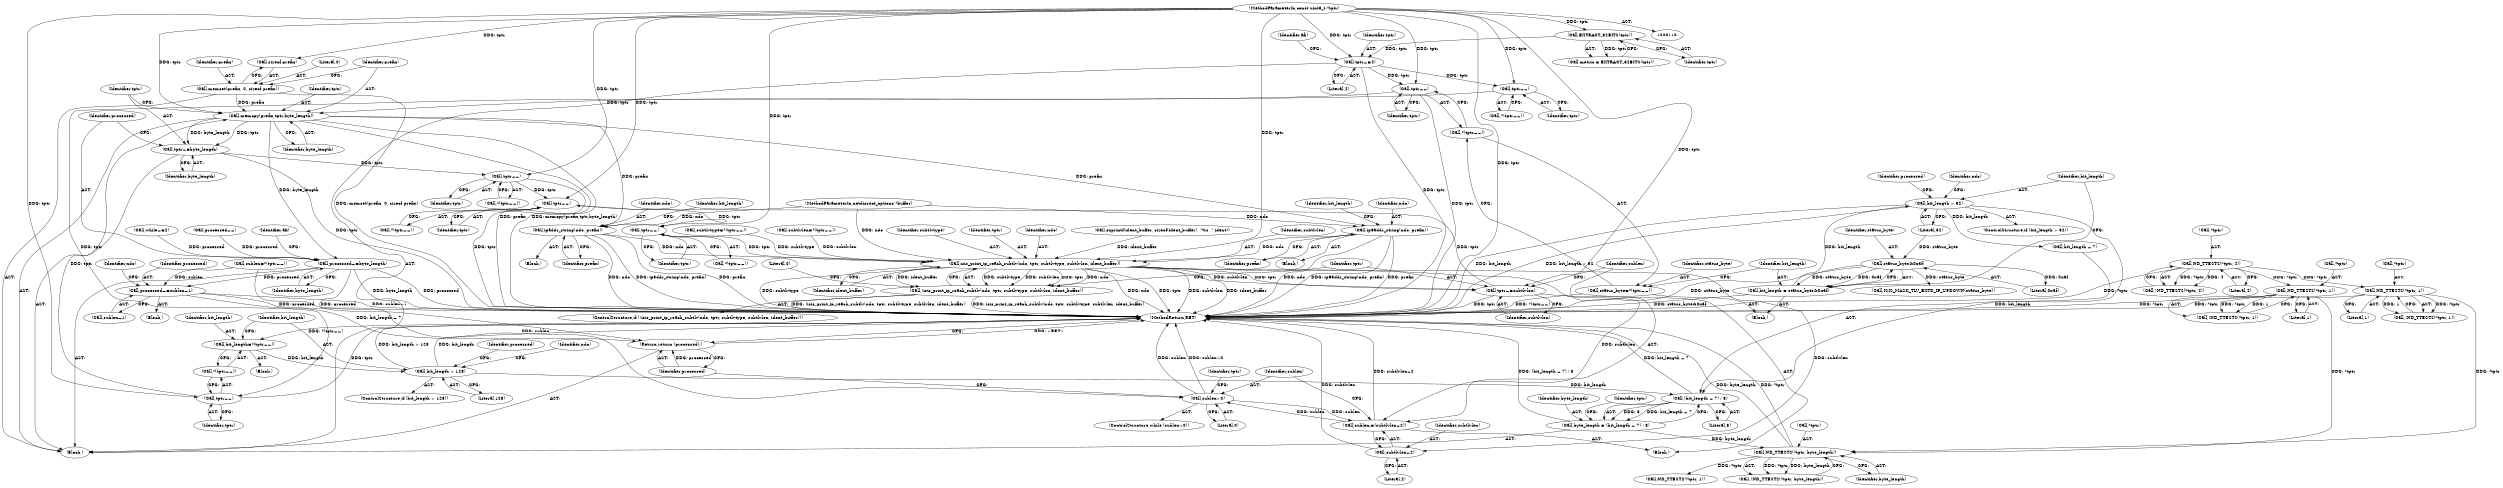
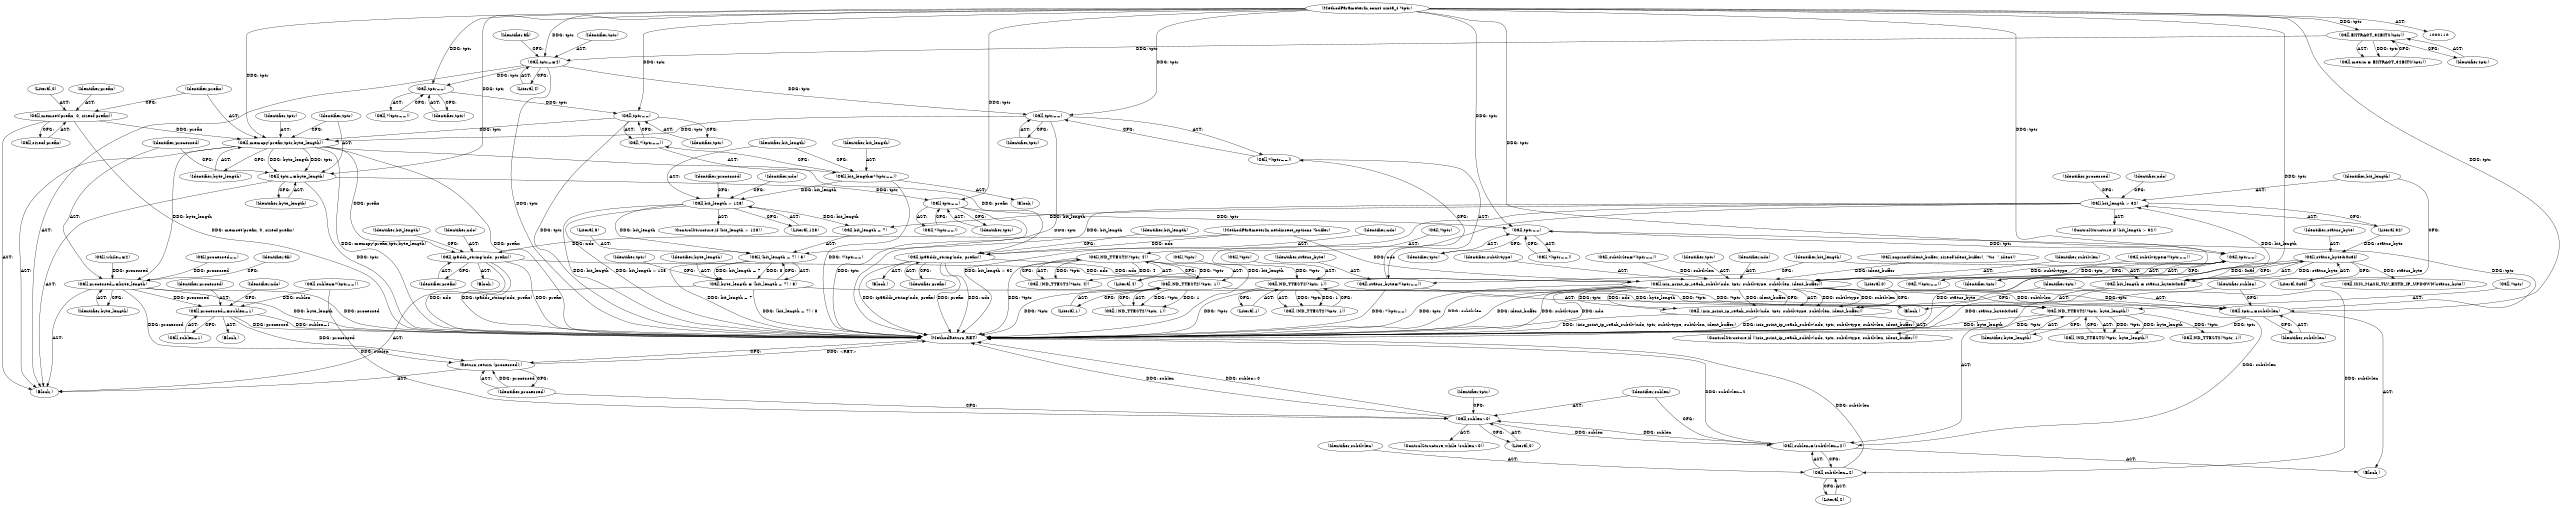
(555, 22) -> (674, 16)
none -> (797, 214)
(2057, 277) -> (2366, 271)
(838, 291) -> none
(379, 318) -> (337, 338)
(701, 324) -> (827, 256)
(1713, 410) -> none
